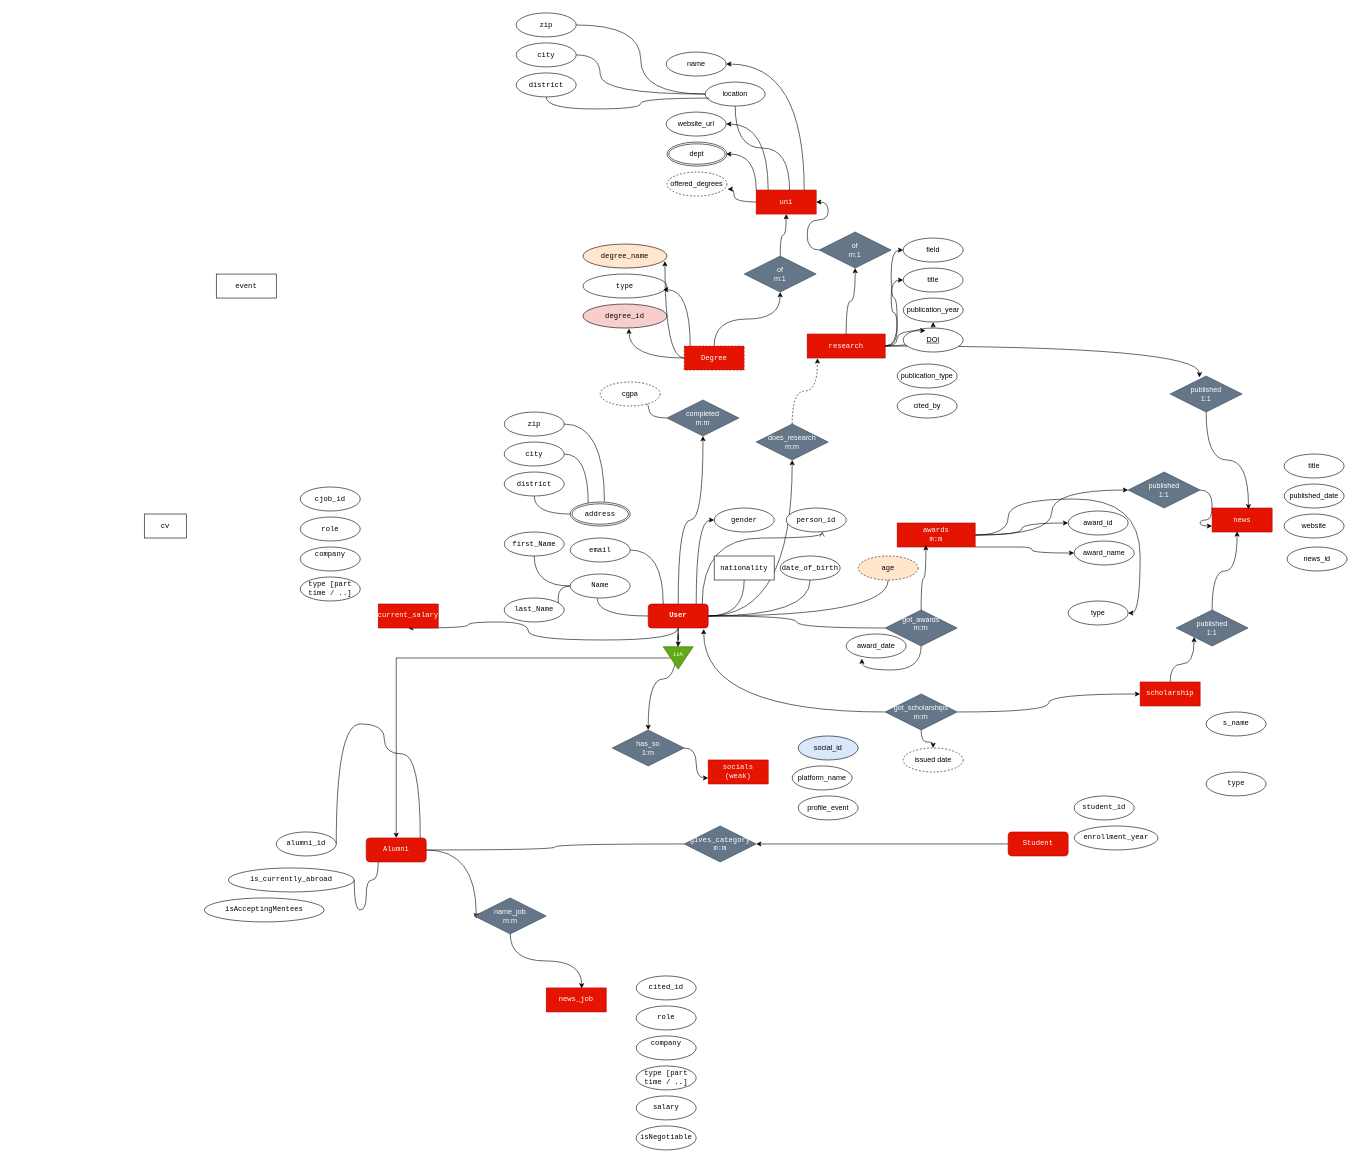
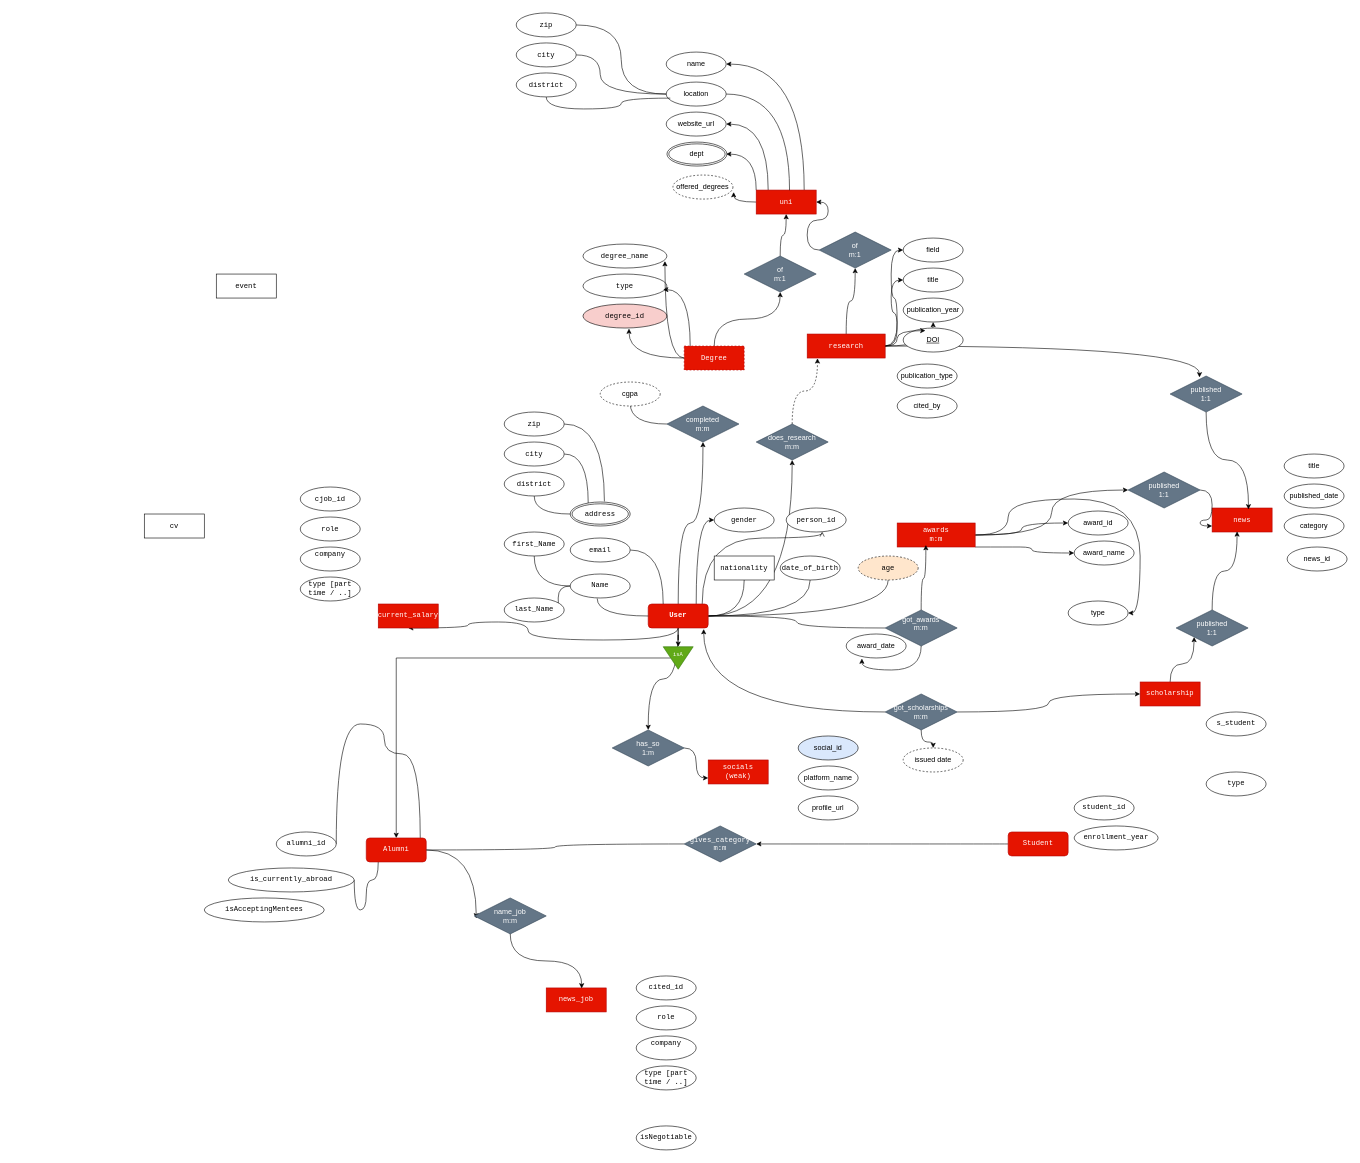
(735, 94) -> (696, 94)
(697, 184) -> (703, 187)
(625, 256) -> (625, 256)
(703, 418) -> (703, 424)
(165, 526) -> (174, 526)
(1314, 526) -> (1314, 526)
(1236, 724) -> (1236, 724)
(822, 778) -> (828, 778)
(828, 808) -> (828, 808)
(666, 1108) -> none
